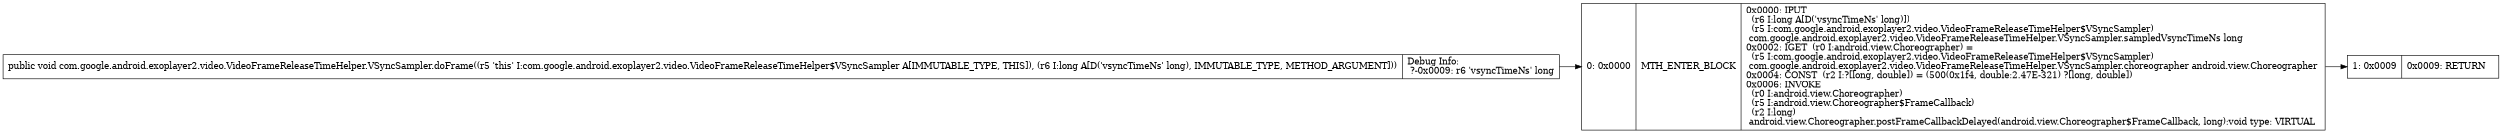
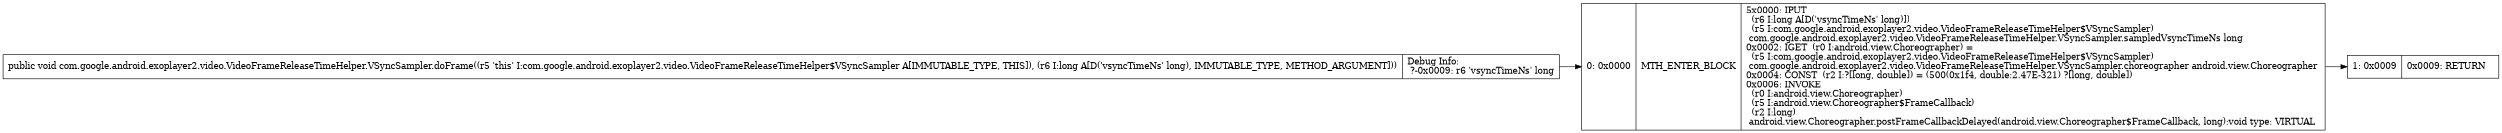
(1779, 11) -> (1779, 11)
